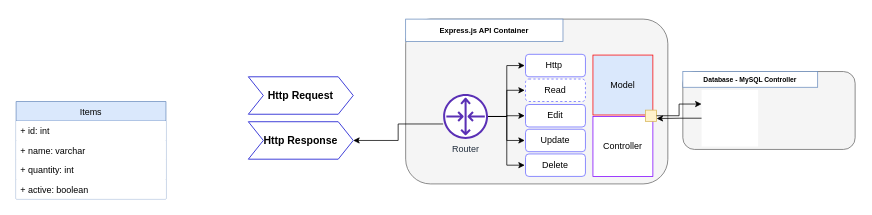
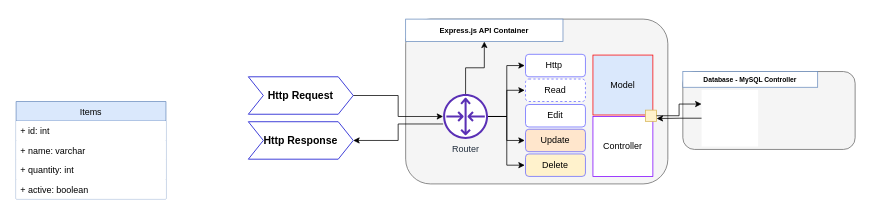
none -> (398, 104)
(514, 116) -> (472, 68)
(555, 141) -> (555, 141)
(555, 165) -> (555, 165)
